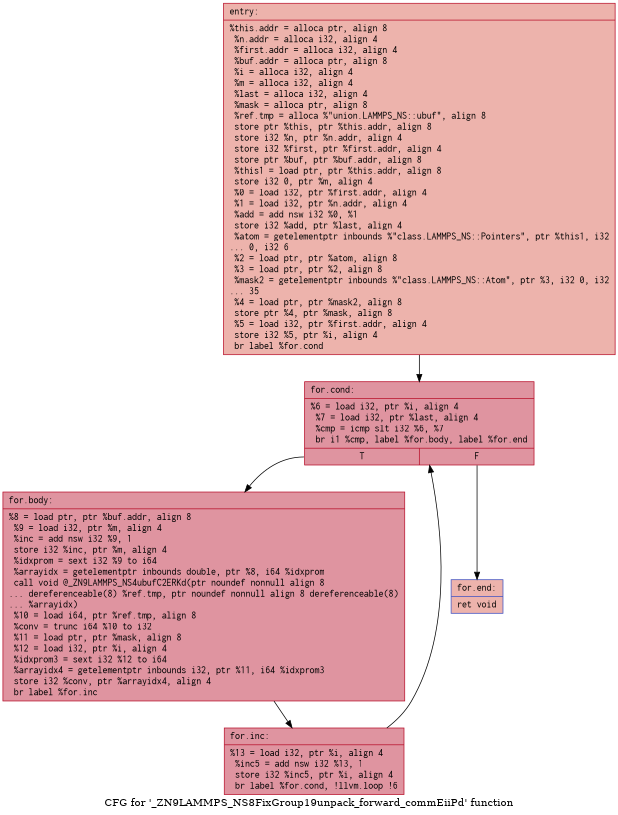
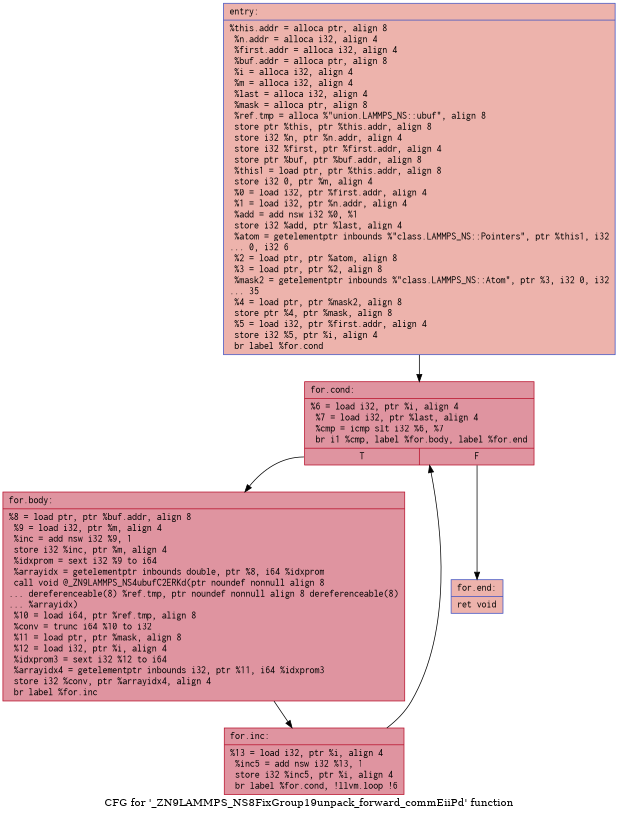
(419, 179) -> (419, 179)
